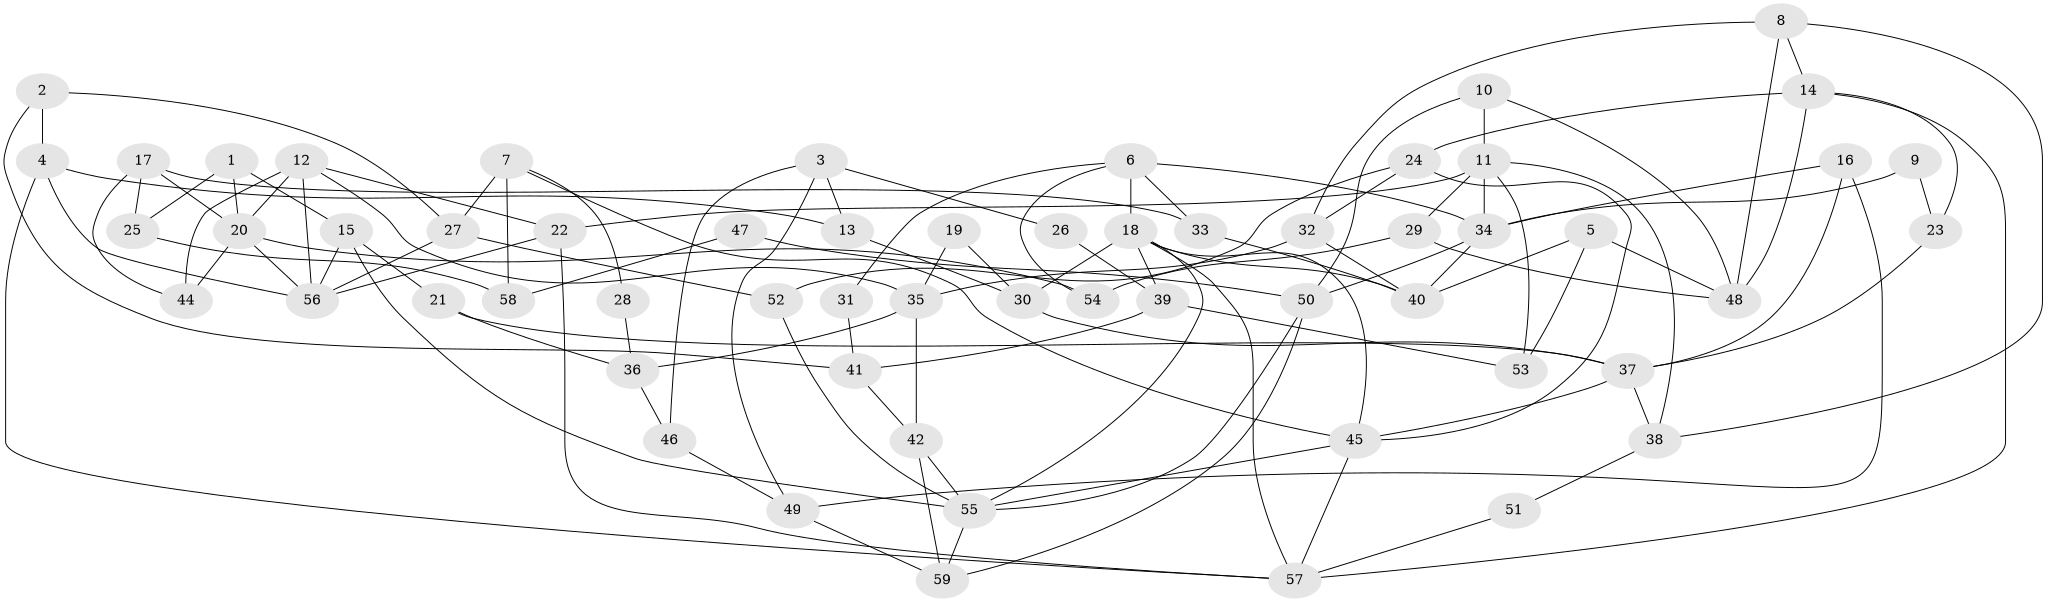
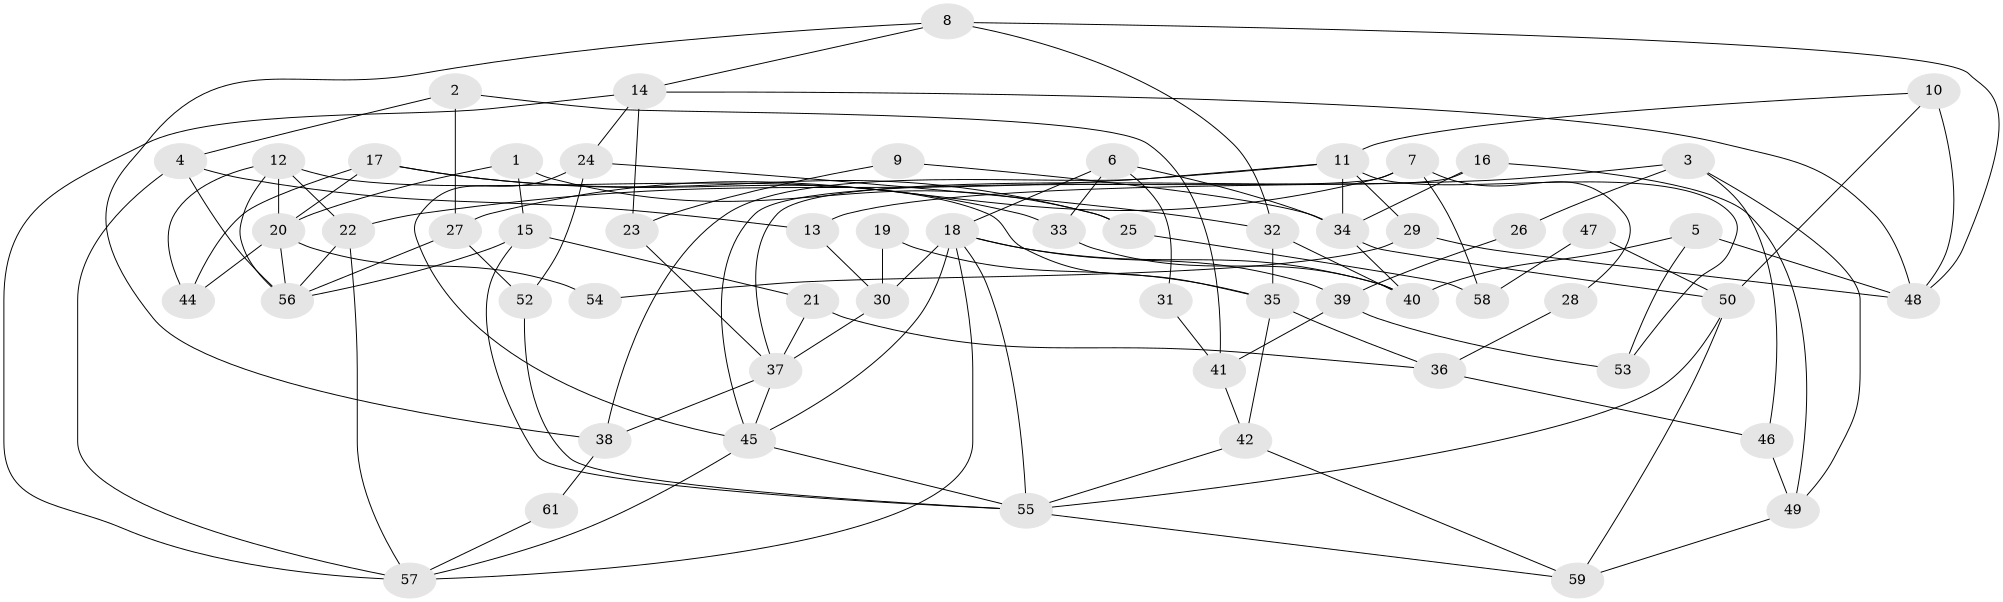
(1020, 230) -> none
(1514, 511) -> (551, 511)
